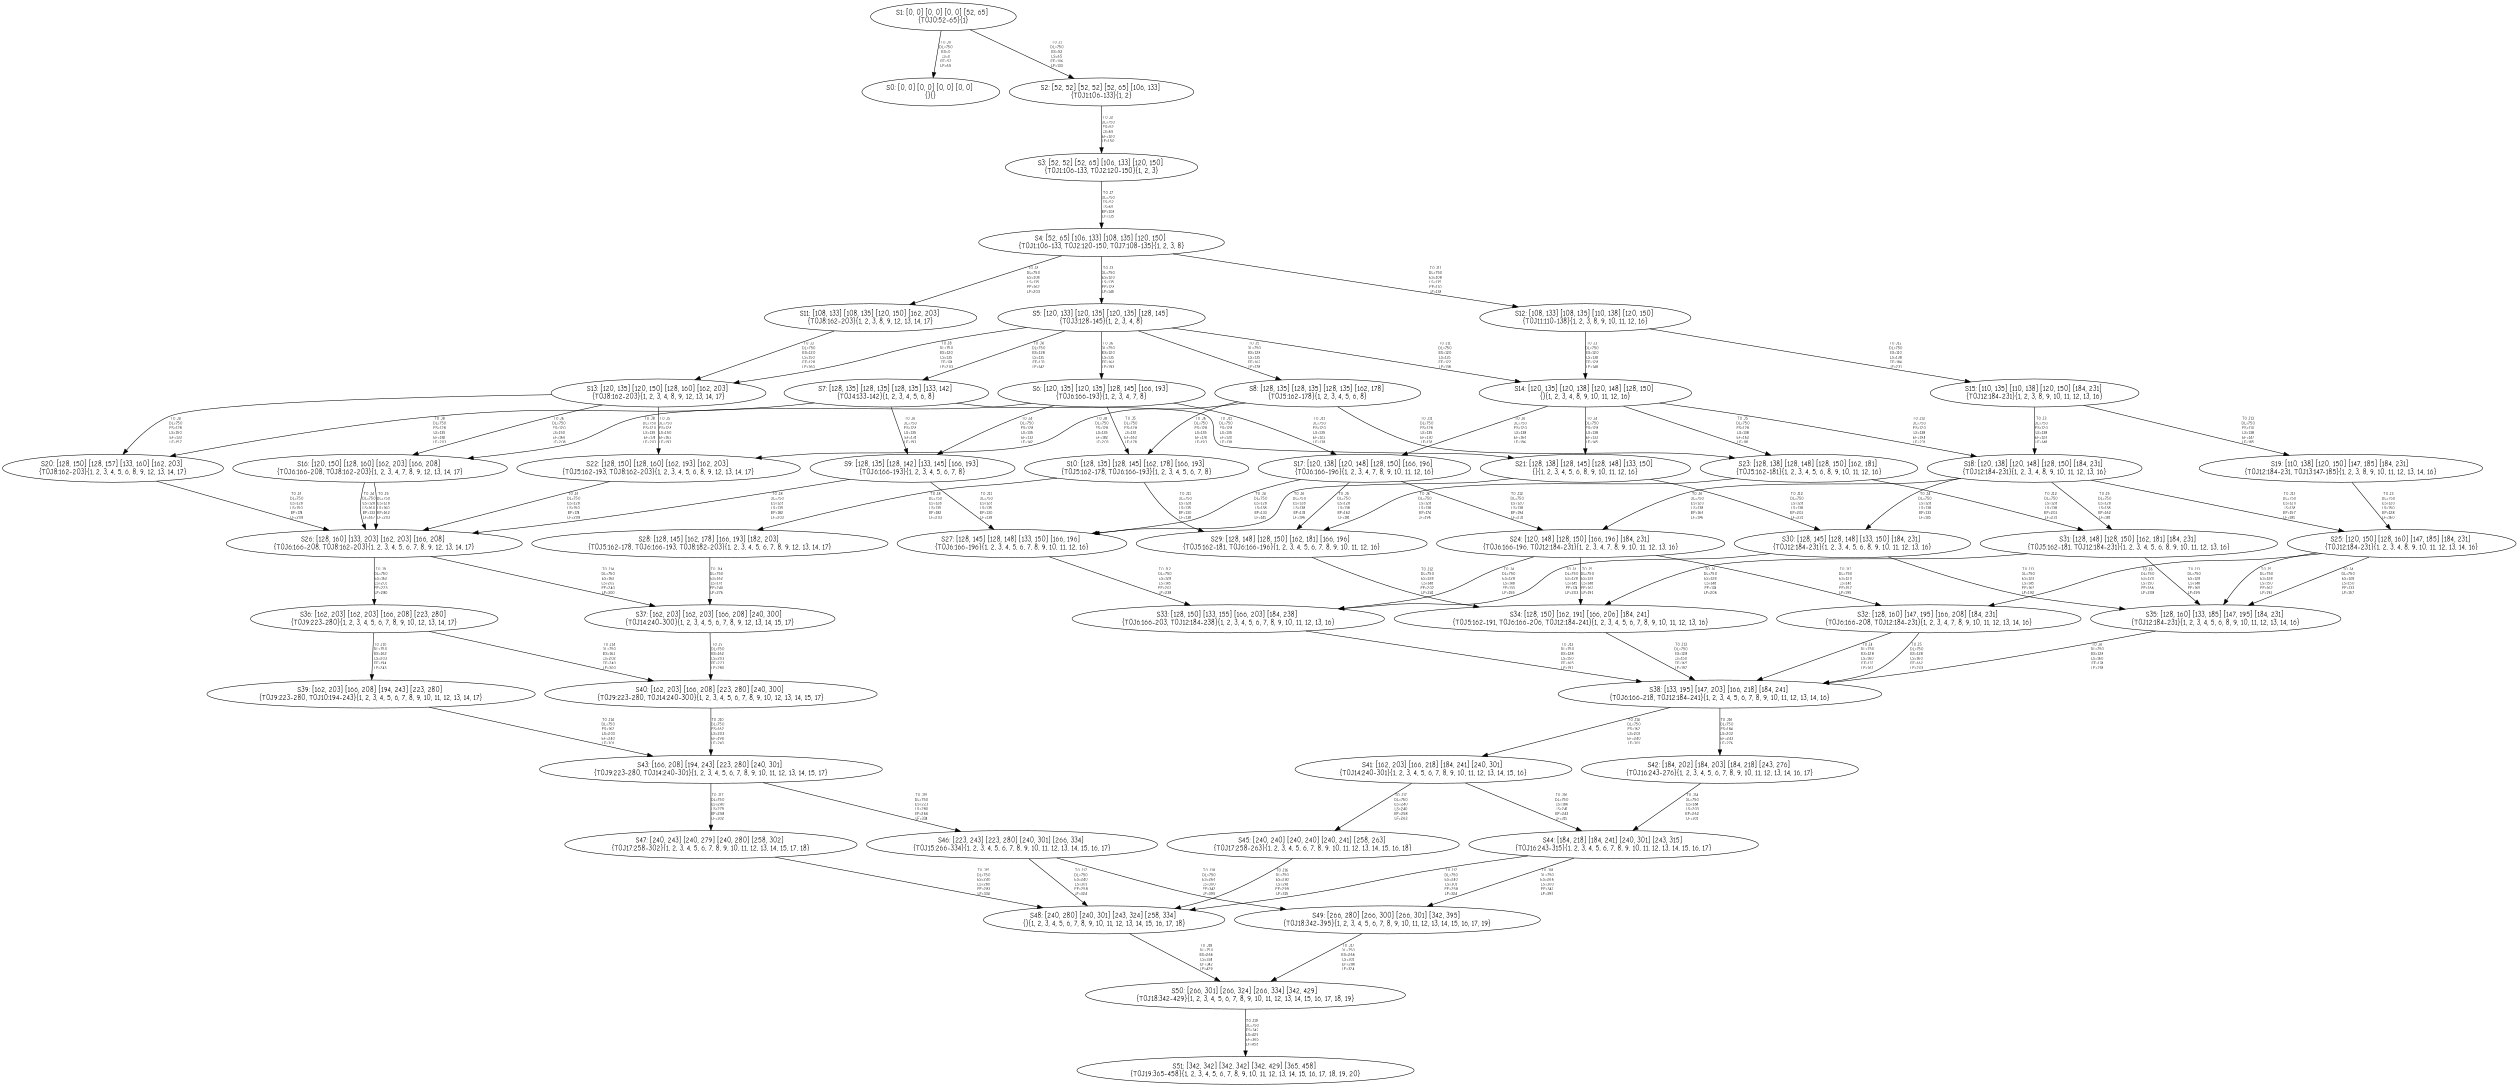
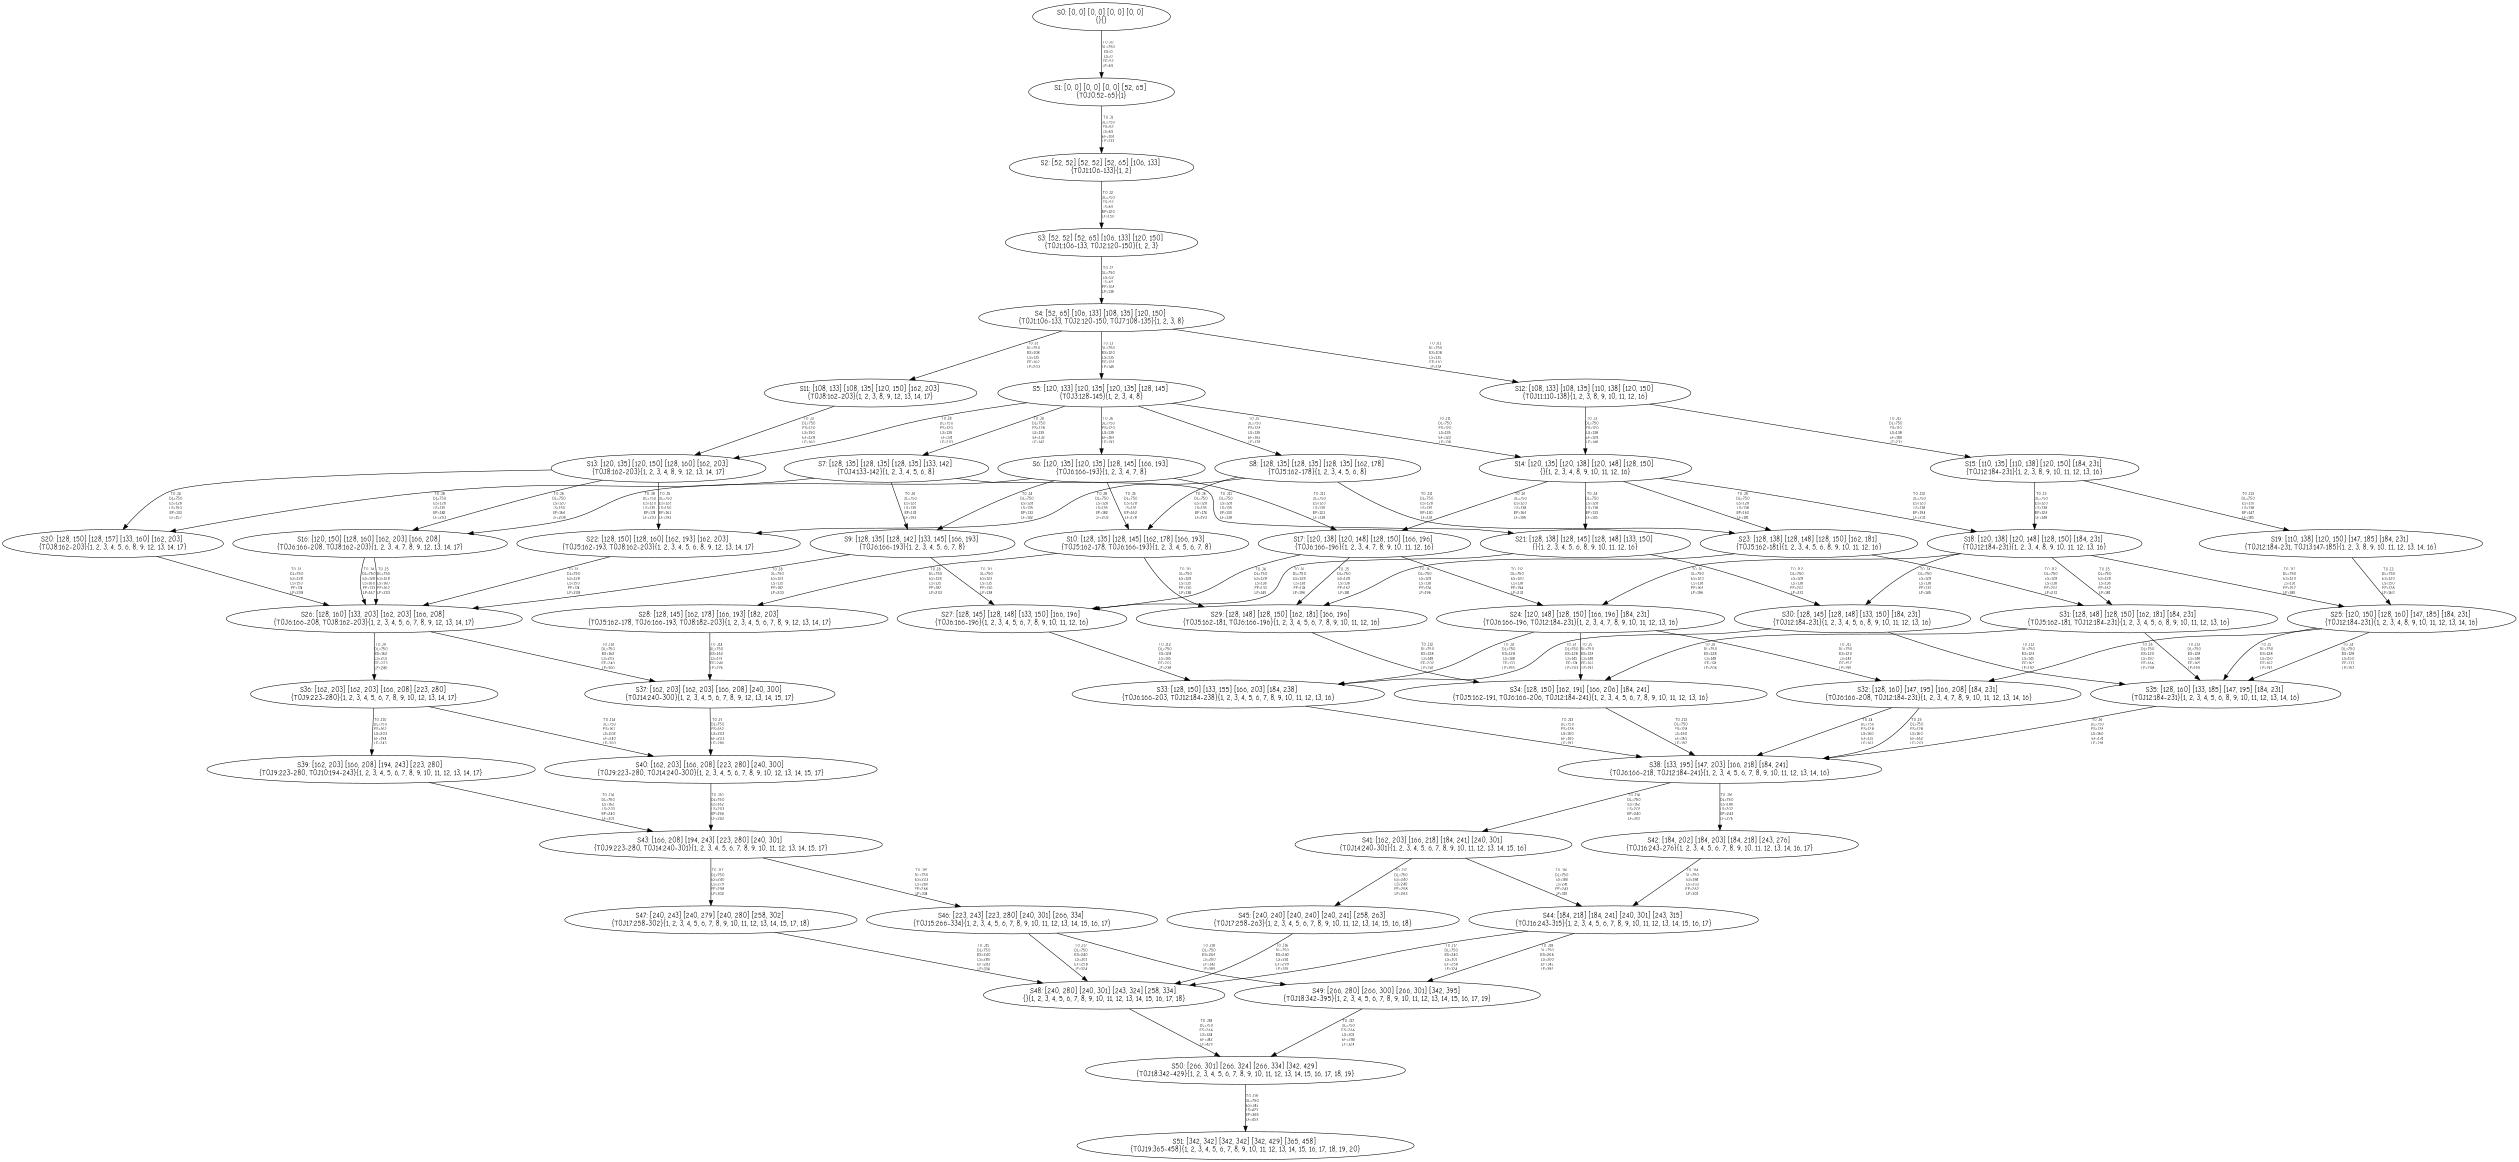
(938, 52) -> (1102, 52)
